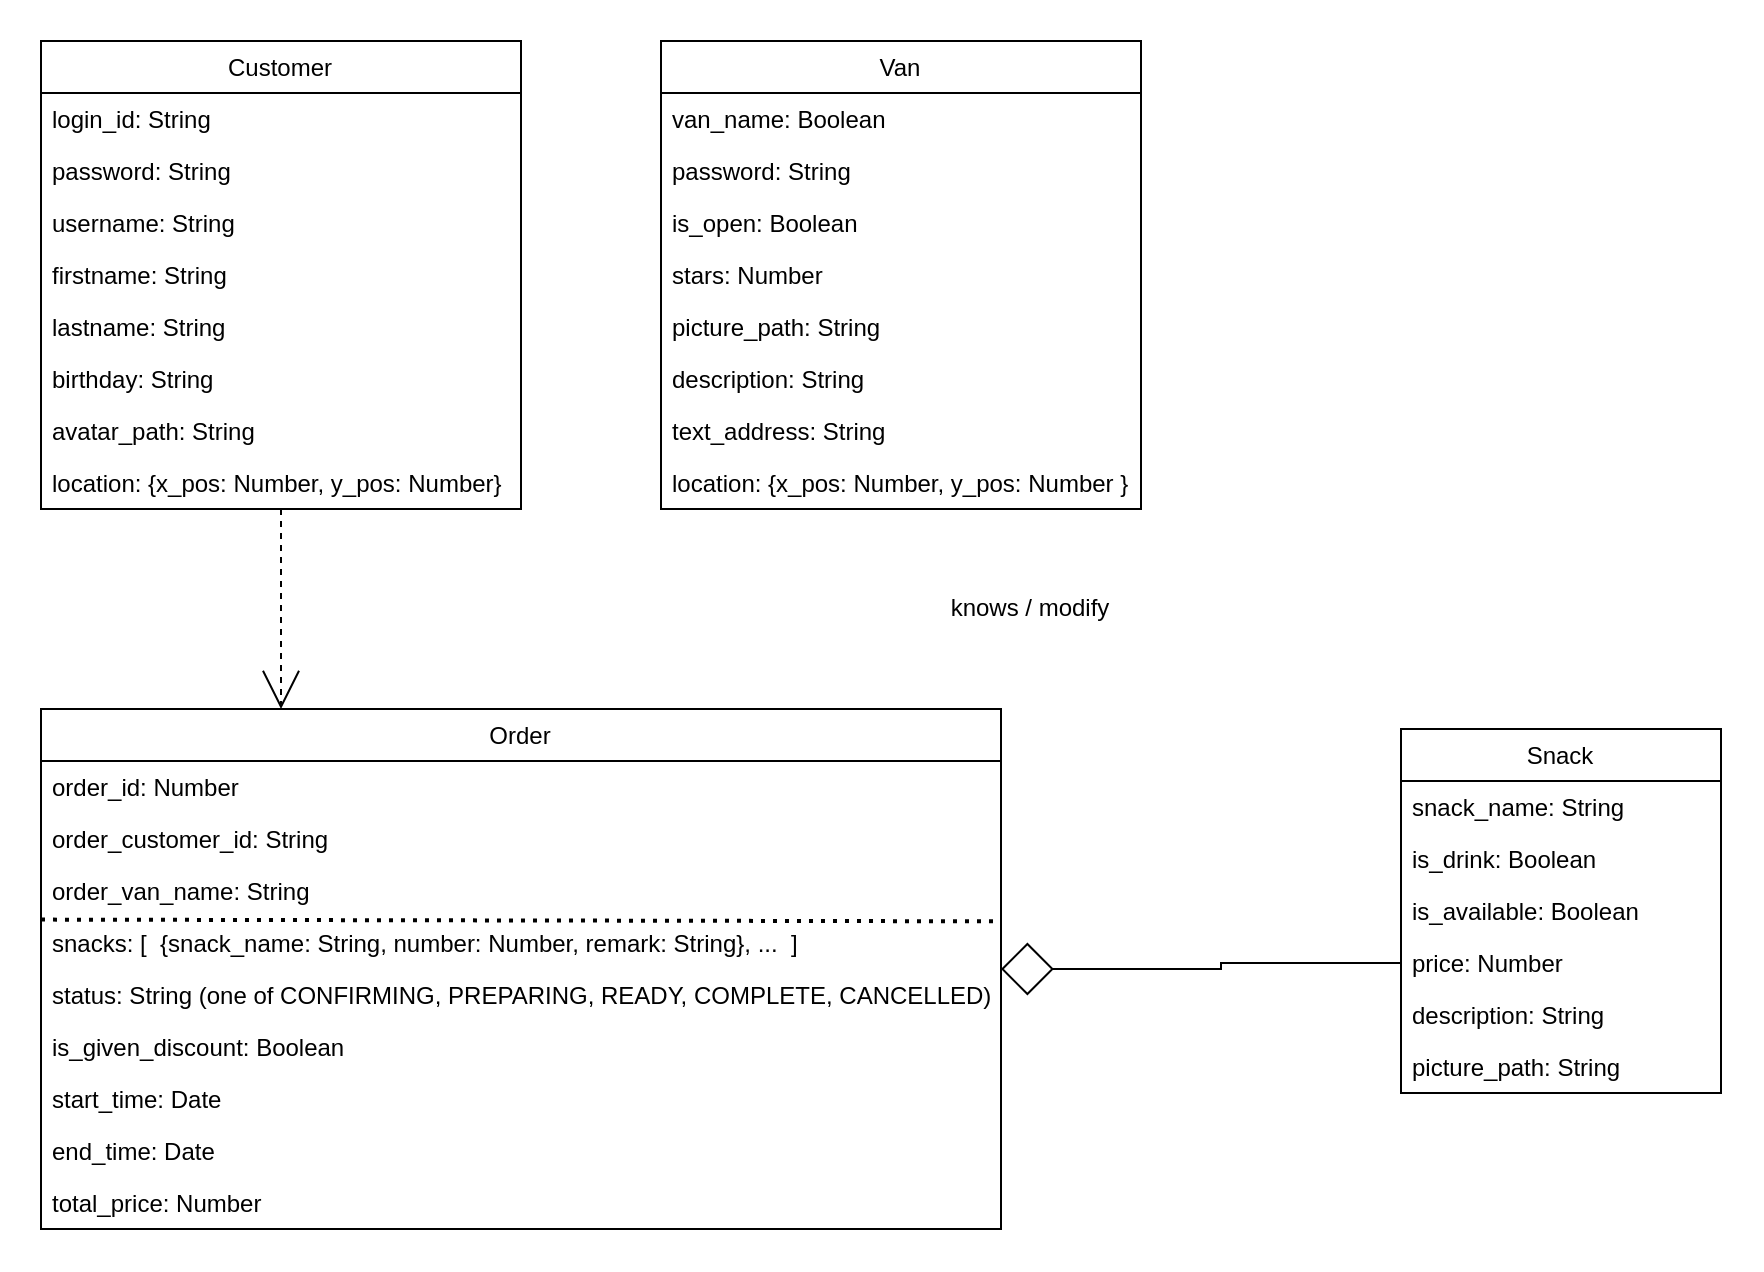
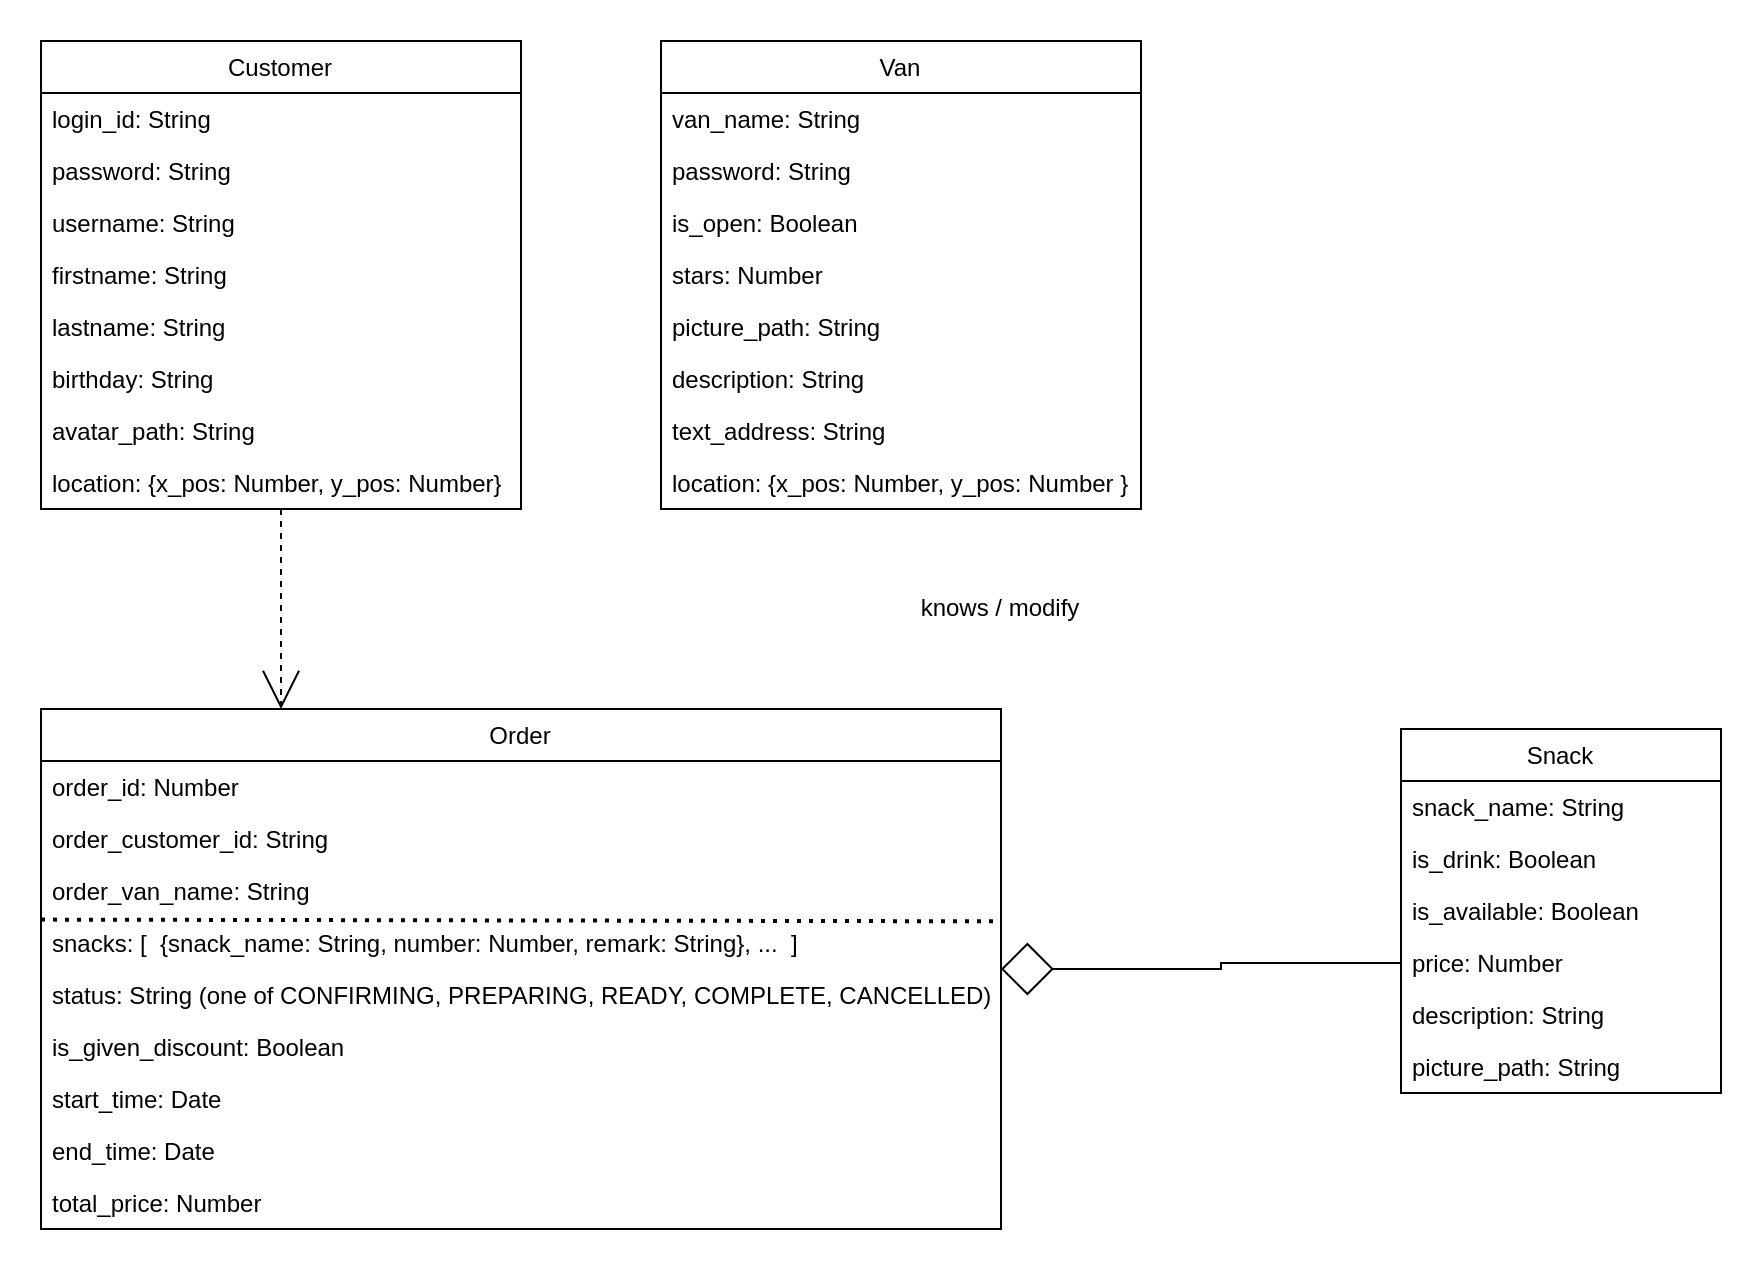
(777, 120) -> (770, 120)
(1031, 609) -> (1001, 609)
